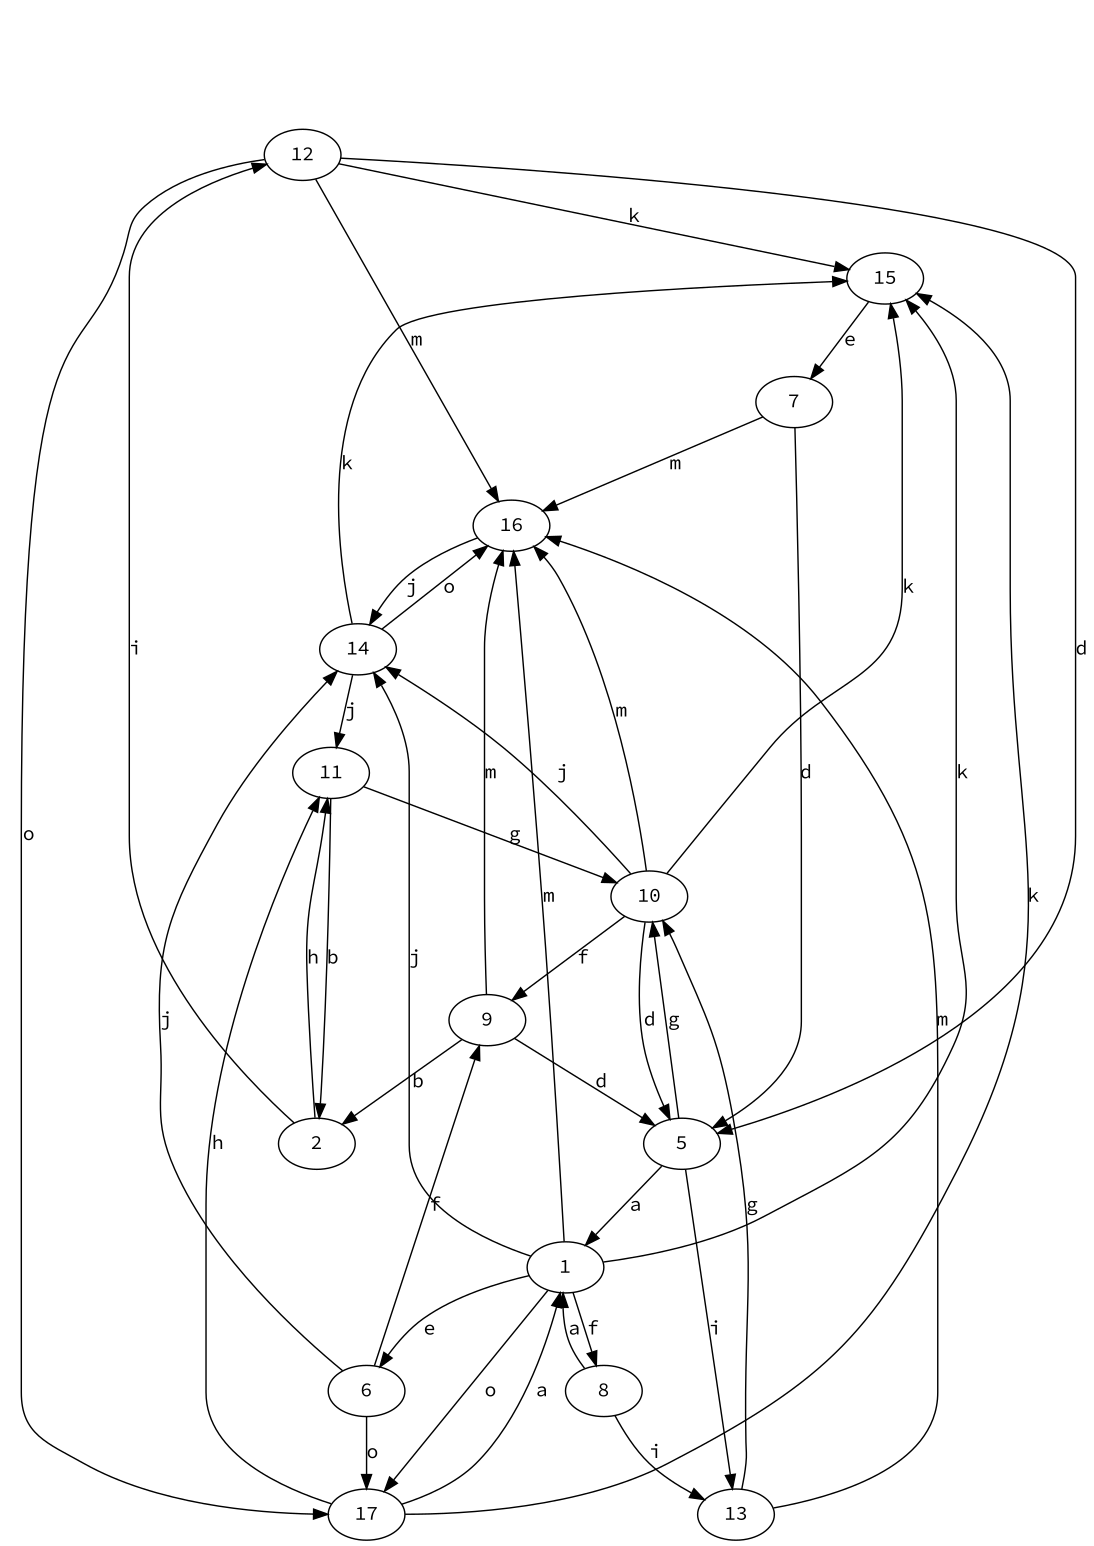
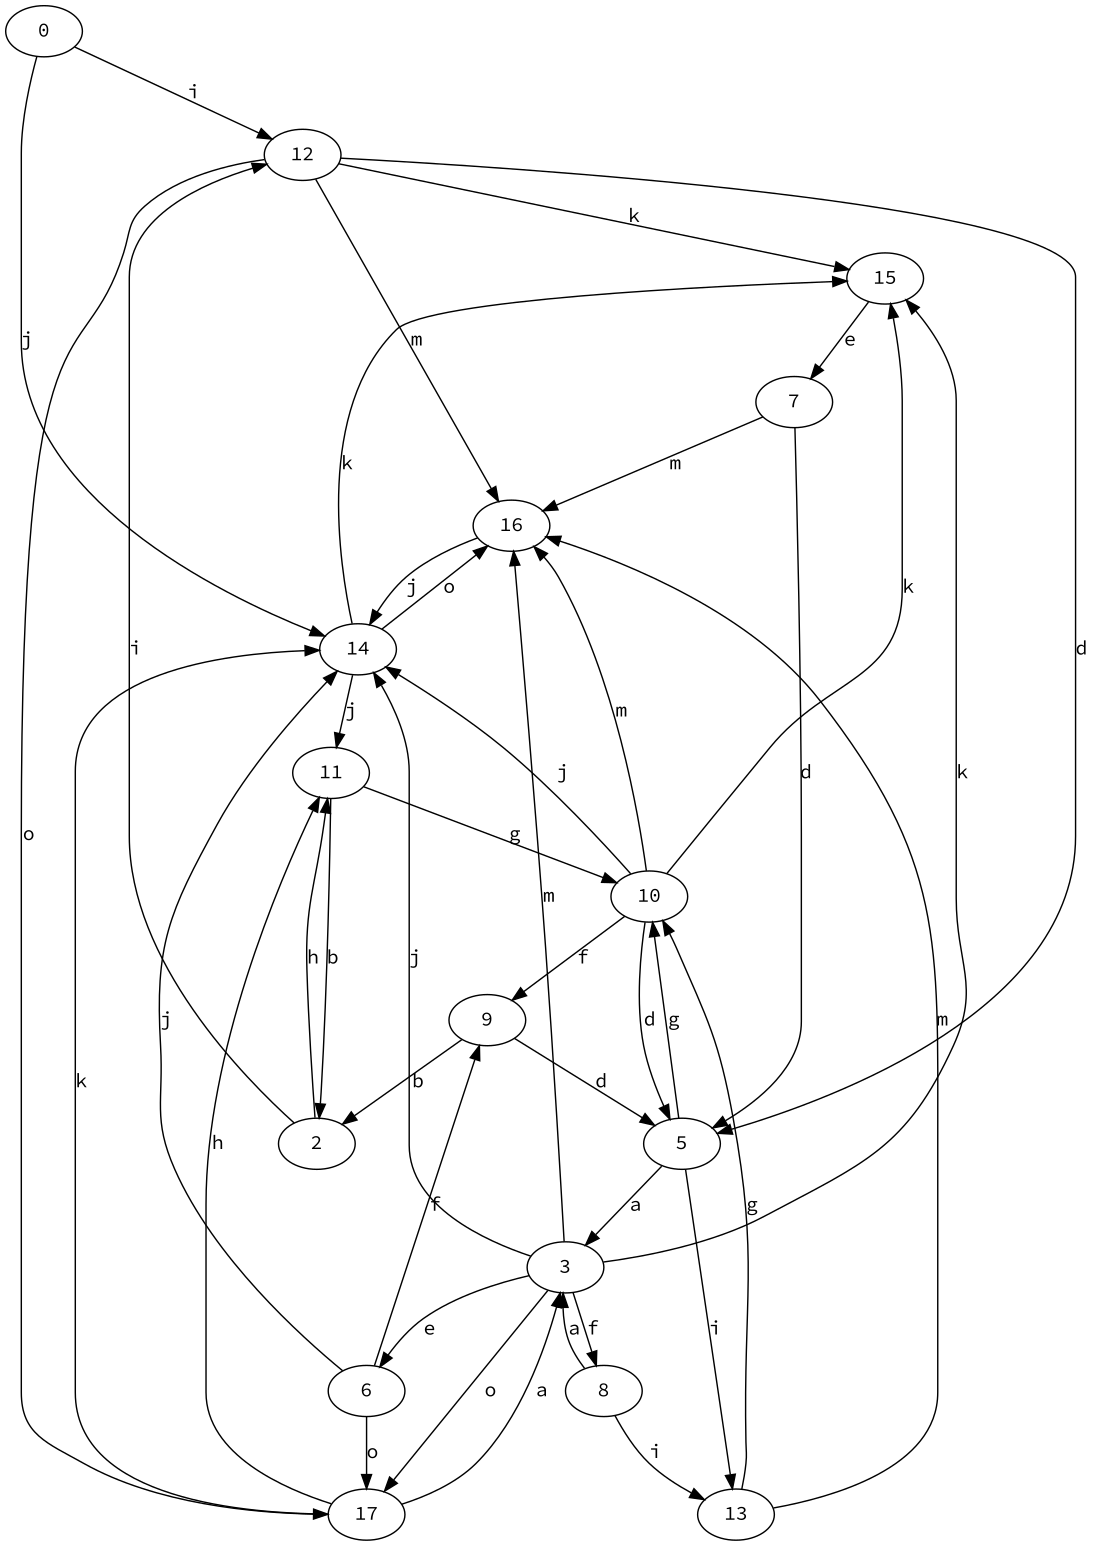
none -> (44, 31)
(485, 779) -> none
(1001, 1067) -> (75, 1094)
(565, 1267) -> (565, 1267)
